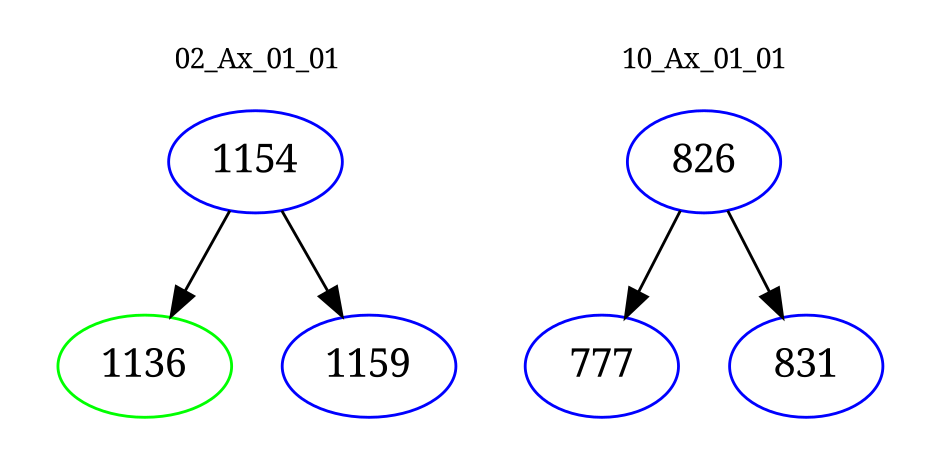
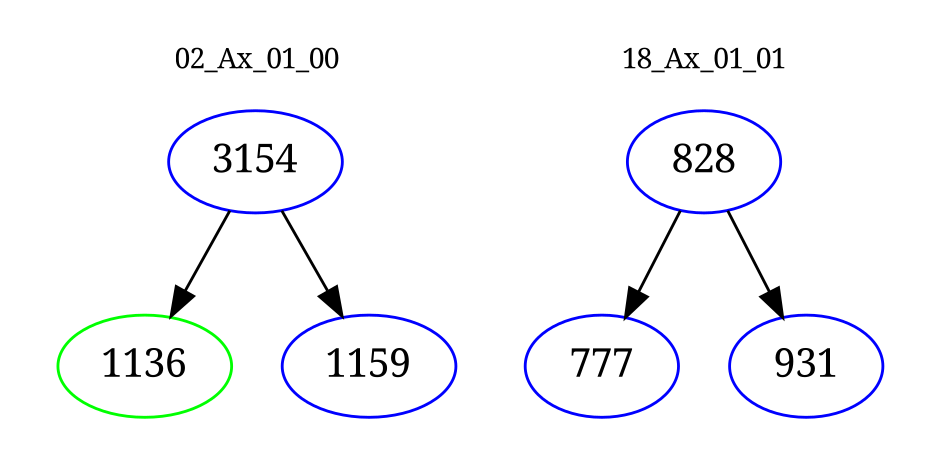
(257, 61) -> (257, 61)
(704, 61) -> (704, 61)
(256, 162) -> (256, 162)
(704, 162) -> (704, 162)
(806, 366) -> (806, 366)
